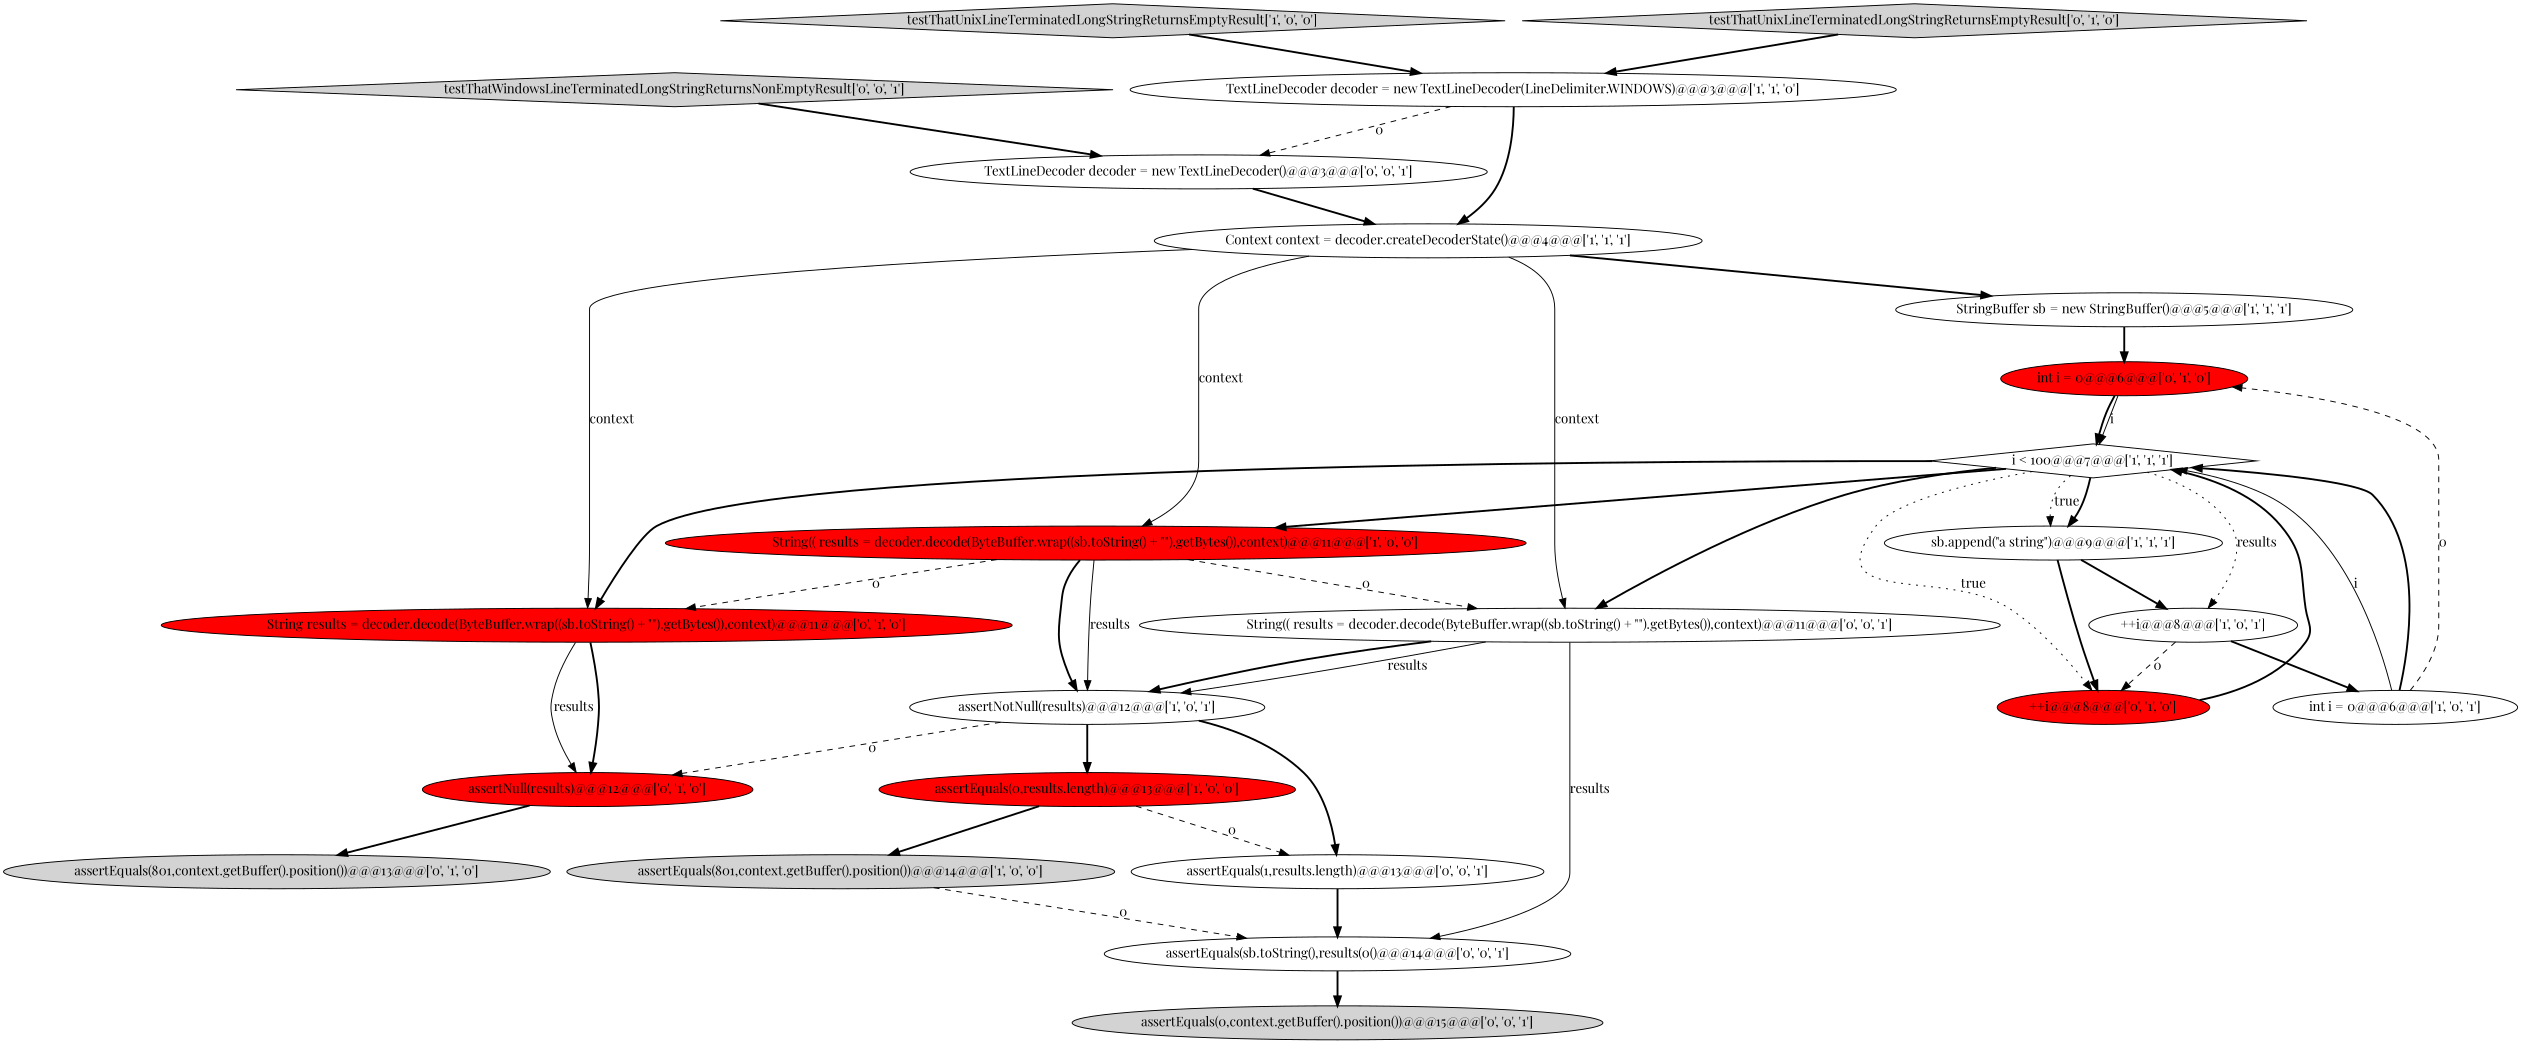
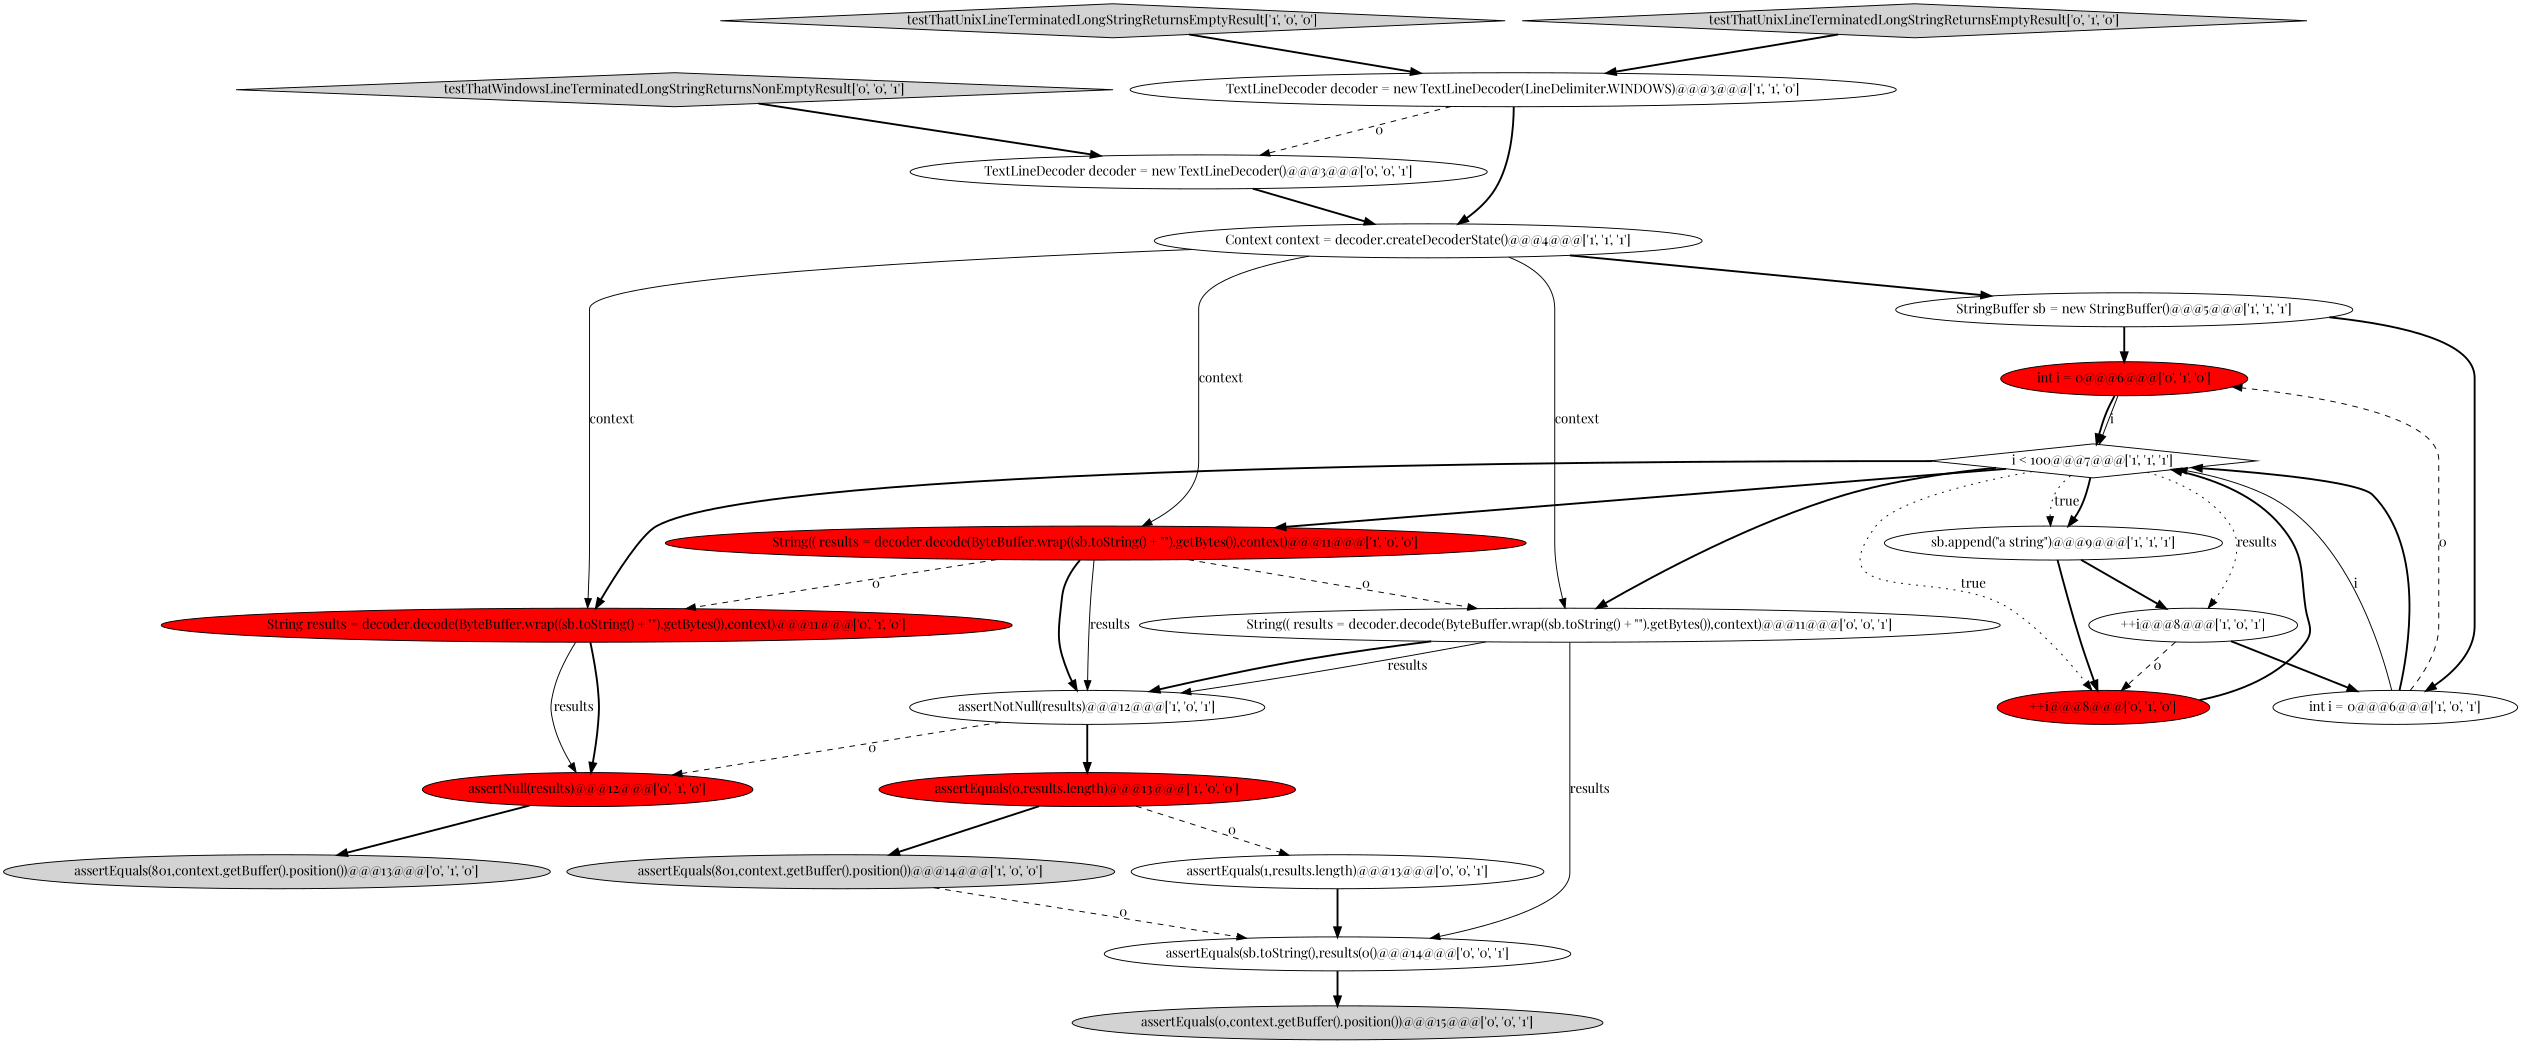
none -> (2475, 456)
(1289, 760) -> none
